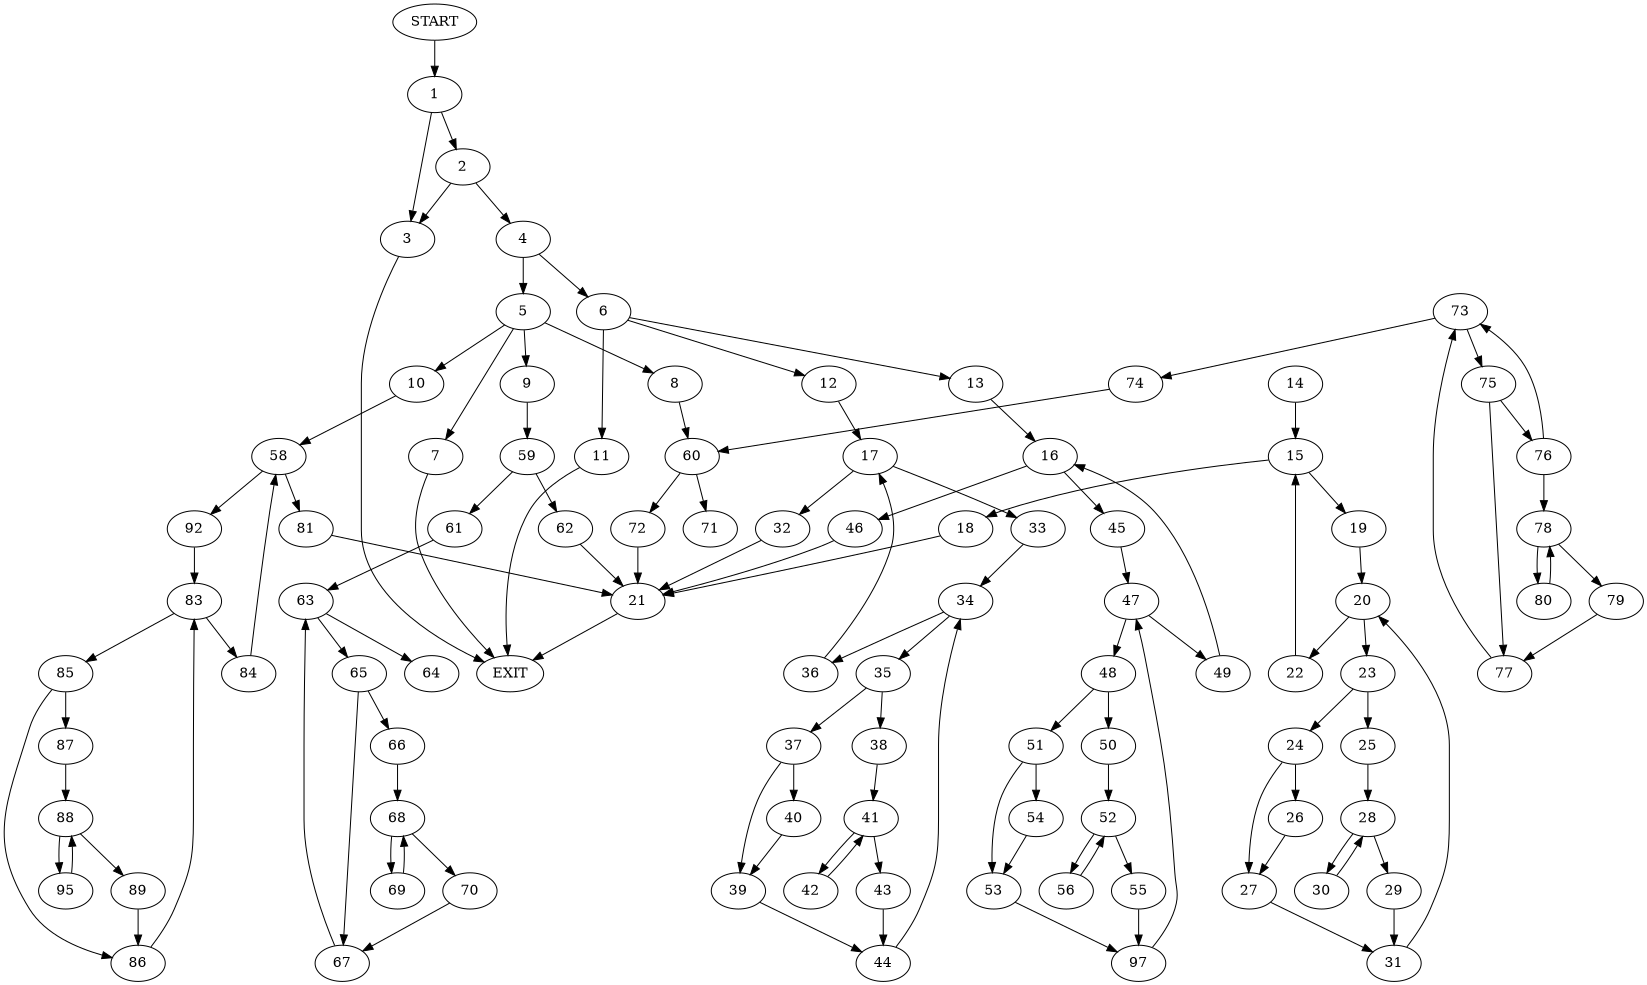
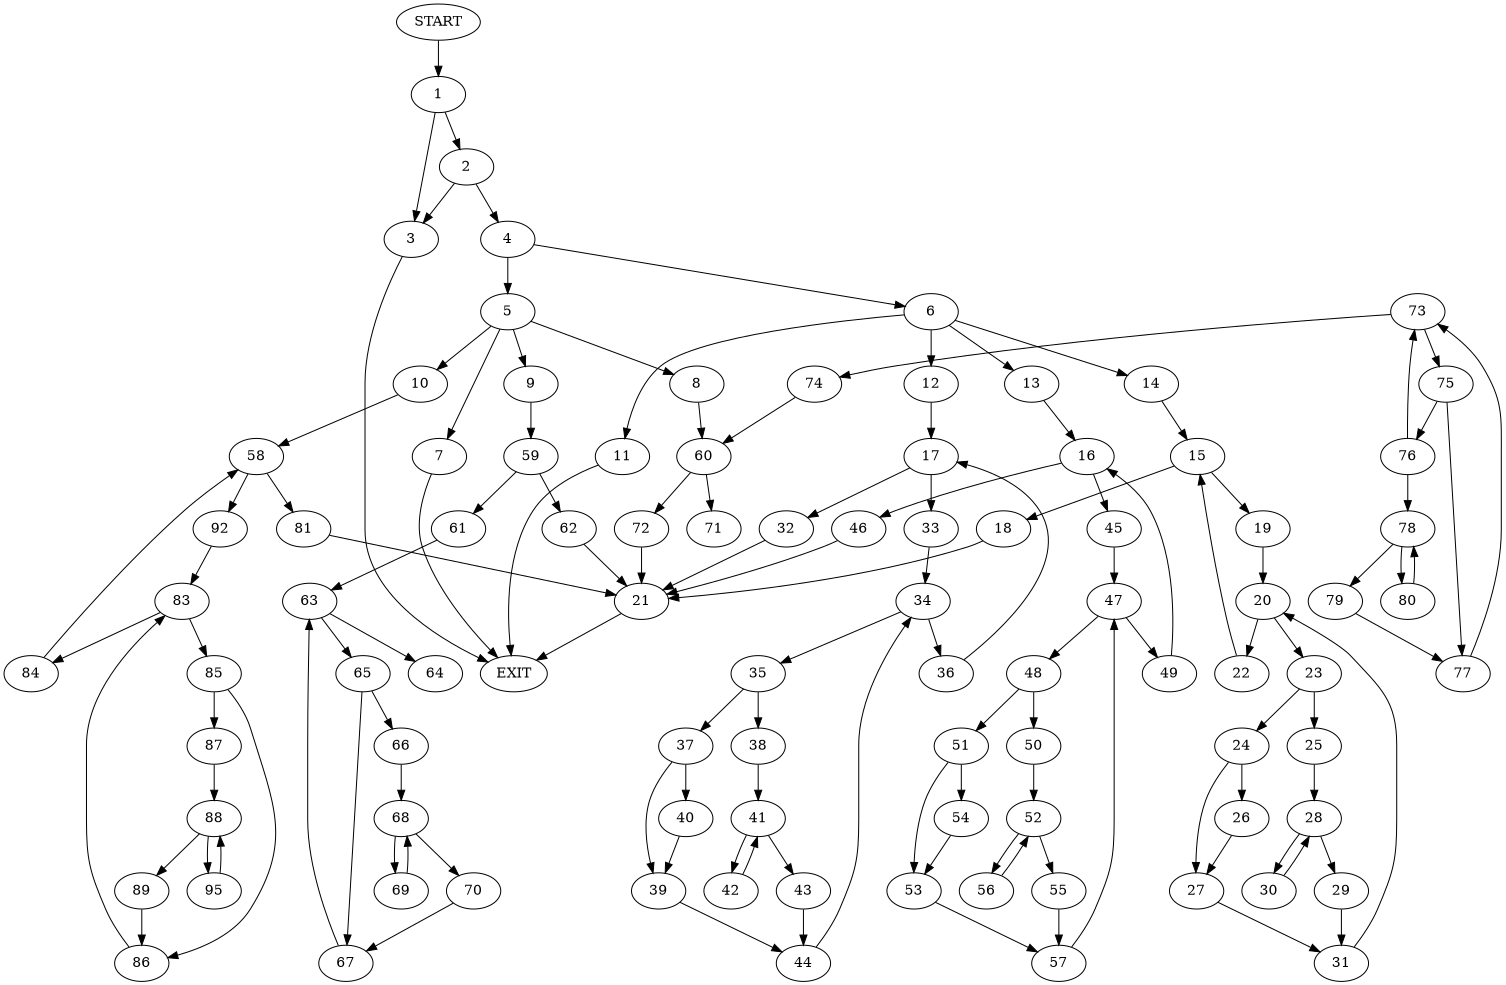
none -> (1020, 341)
(1139, 963) -> (1059, 963)
